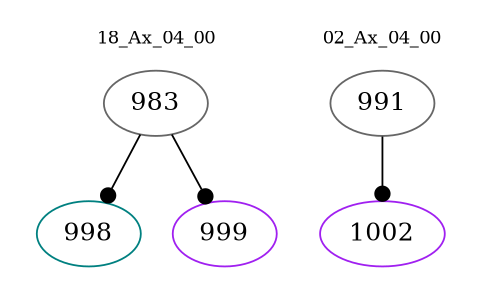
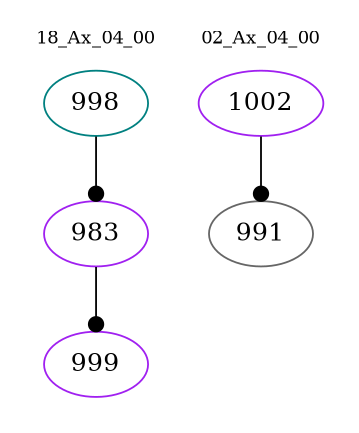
(156, 103) -> (96, 234)
(382, 161) -> (261, 161)
(126, 162) -> (96, 161)
